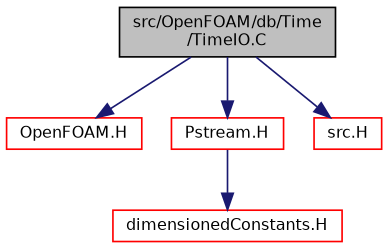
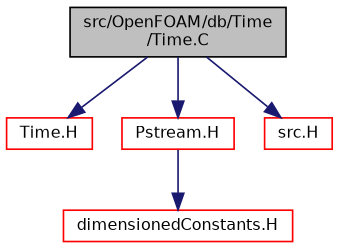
(228, 32) -> (178, 32)
(74, 134) -> (49, 134)
